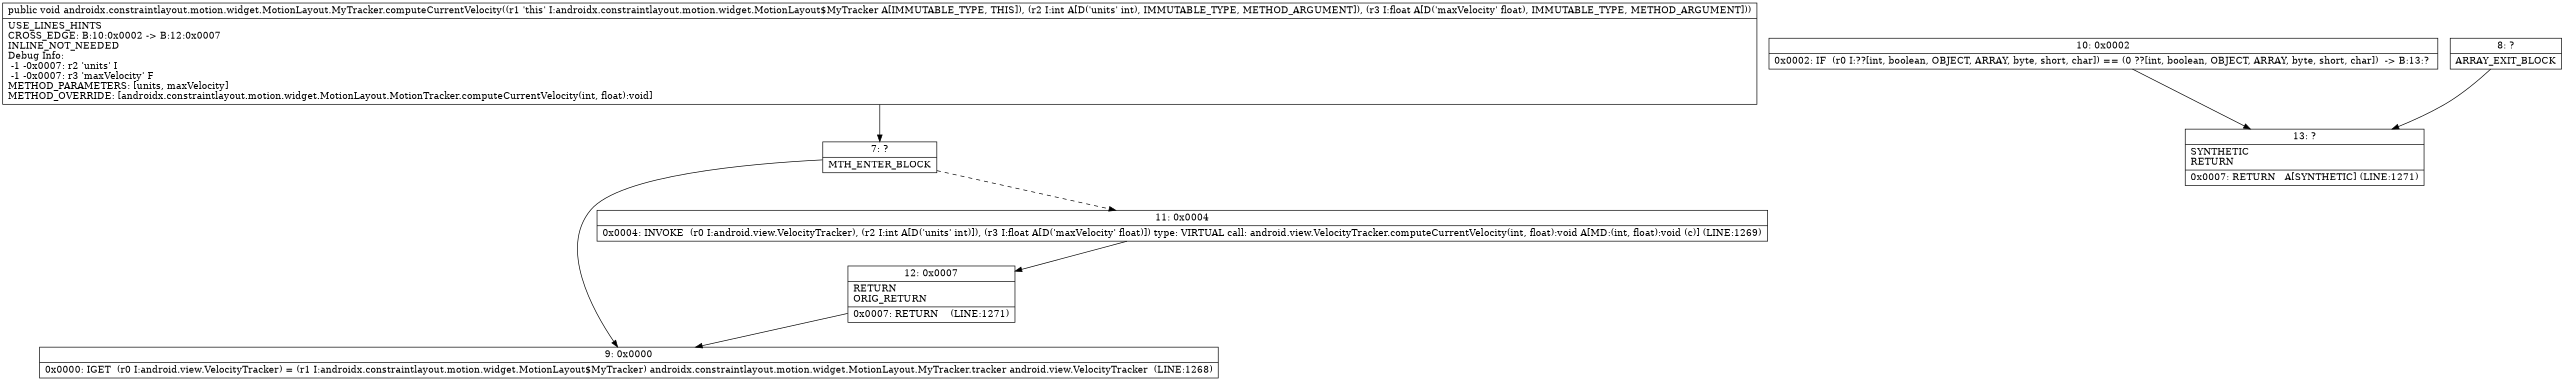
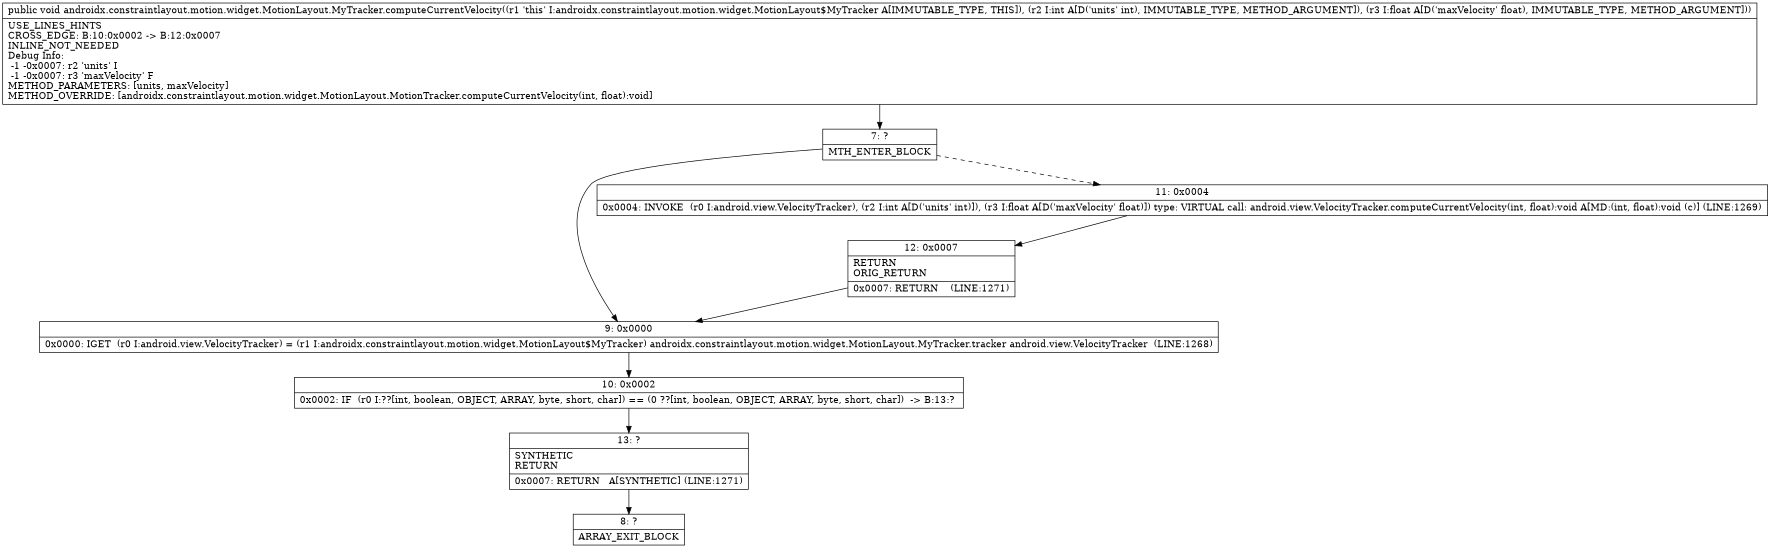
(2448, 103) -> (629, 498)
none -> (629, 362)
